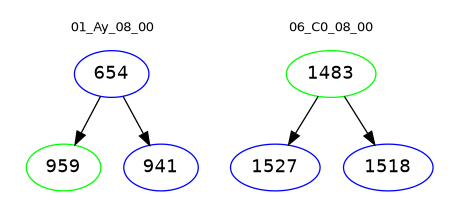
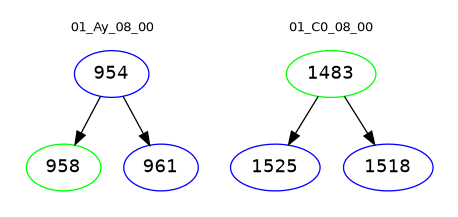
(331, 28) -> (331, 28)
(112, 74) -> (112, 74)
(64, 168) -> (64, 168)
(161, 168) -> (161, 168)
(275, 168) -> (275, 168)
